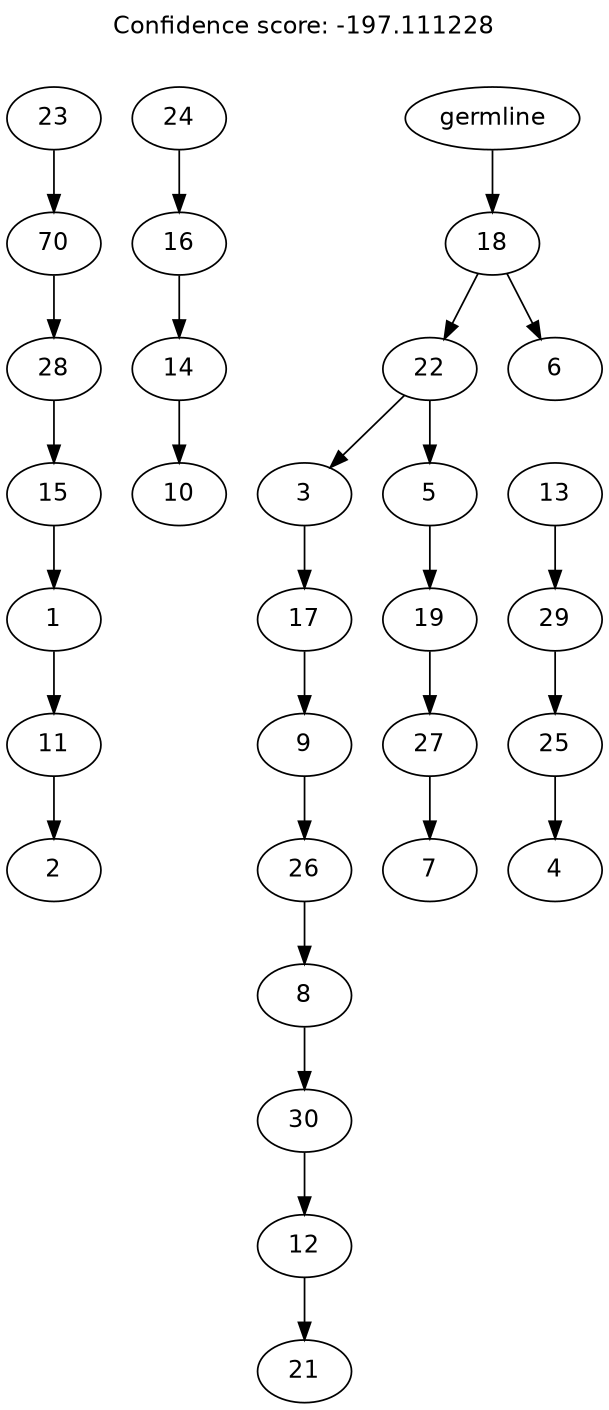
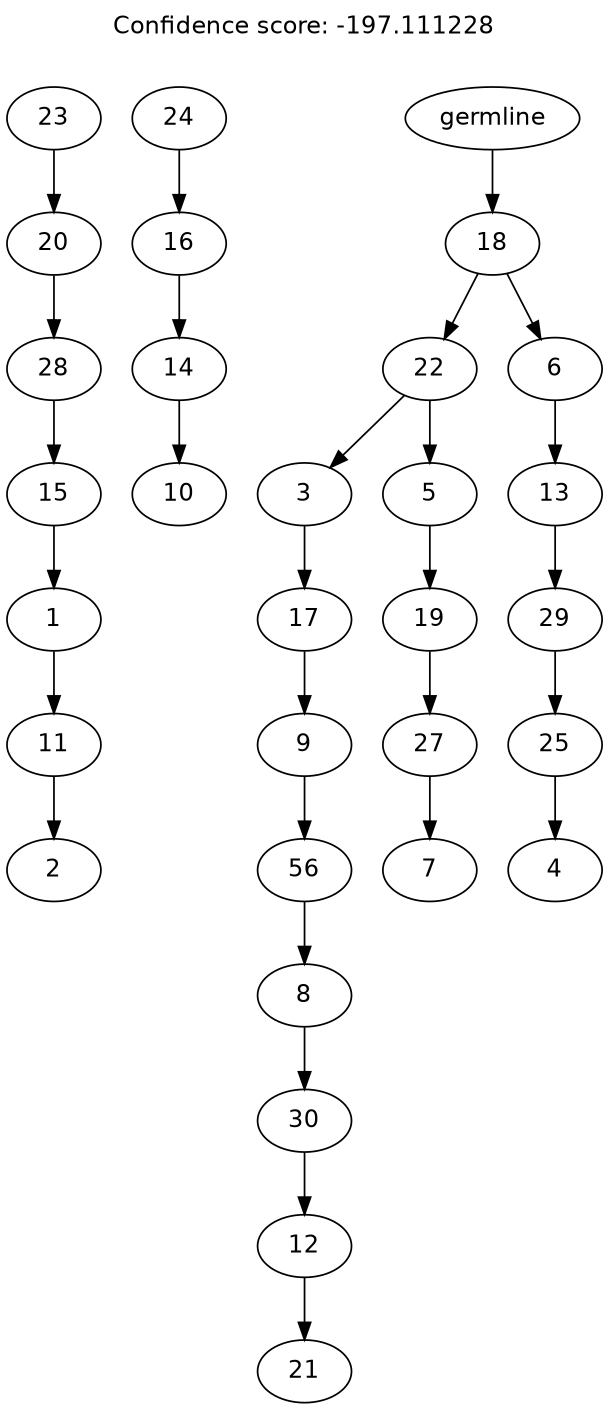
(54, 244) -> (54, 244)
none -> (555, 423)
(305, 870) -> (305, 870)
